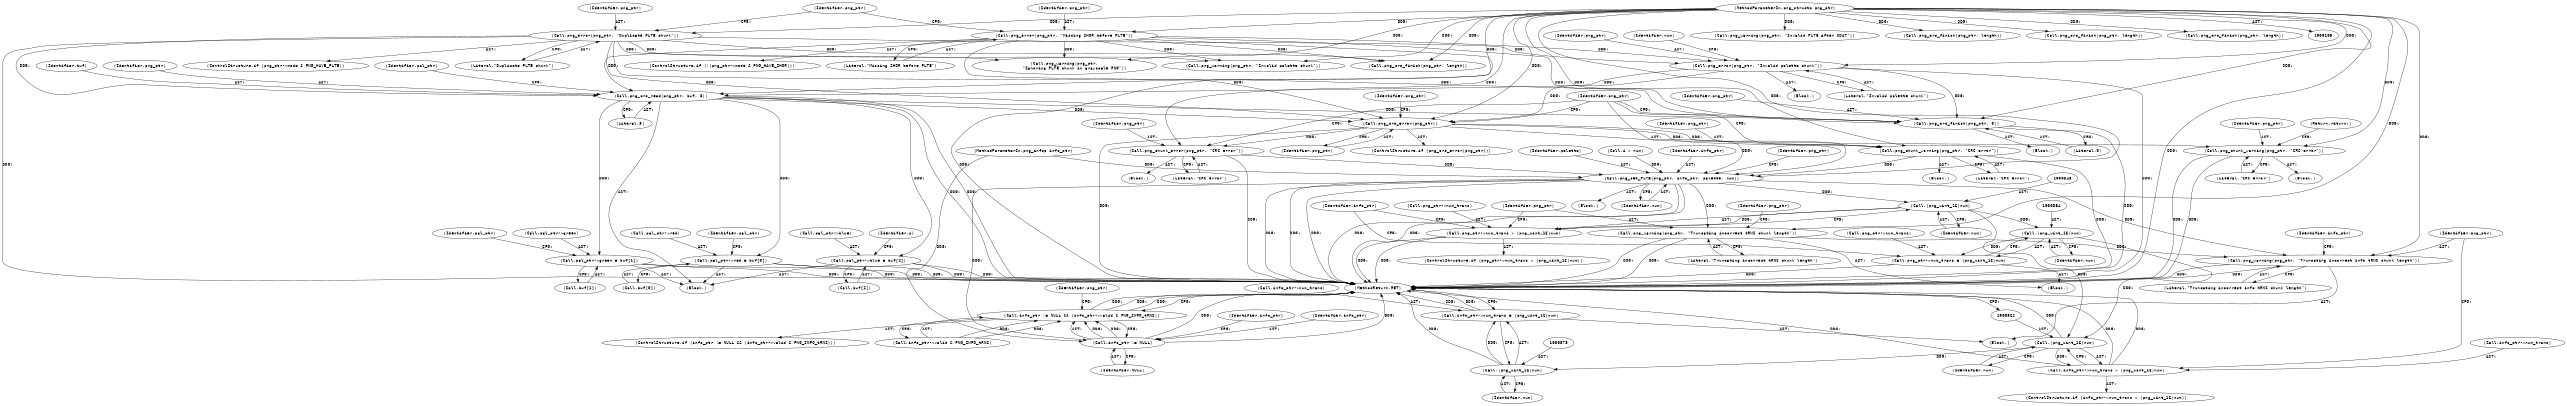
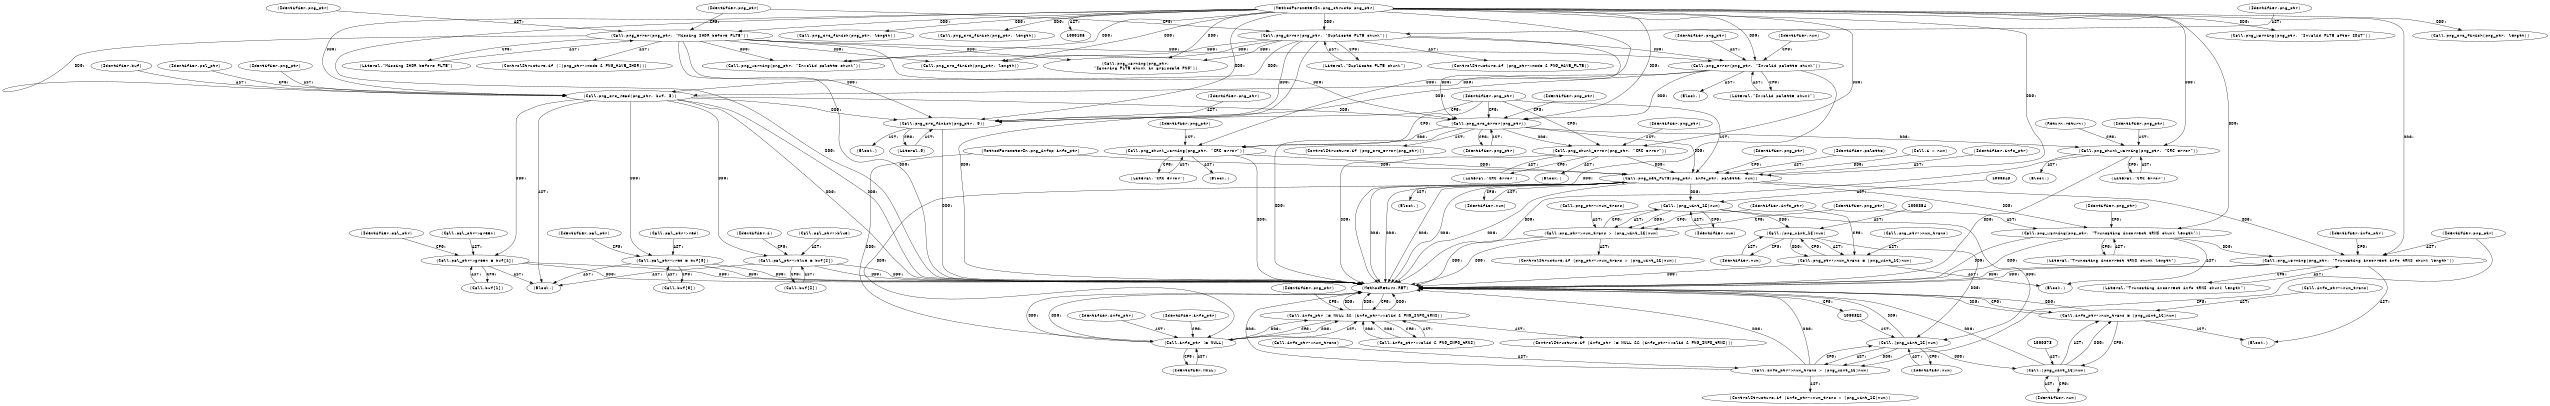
(630, 123) -> none
